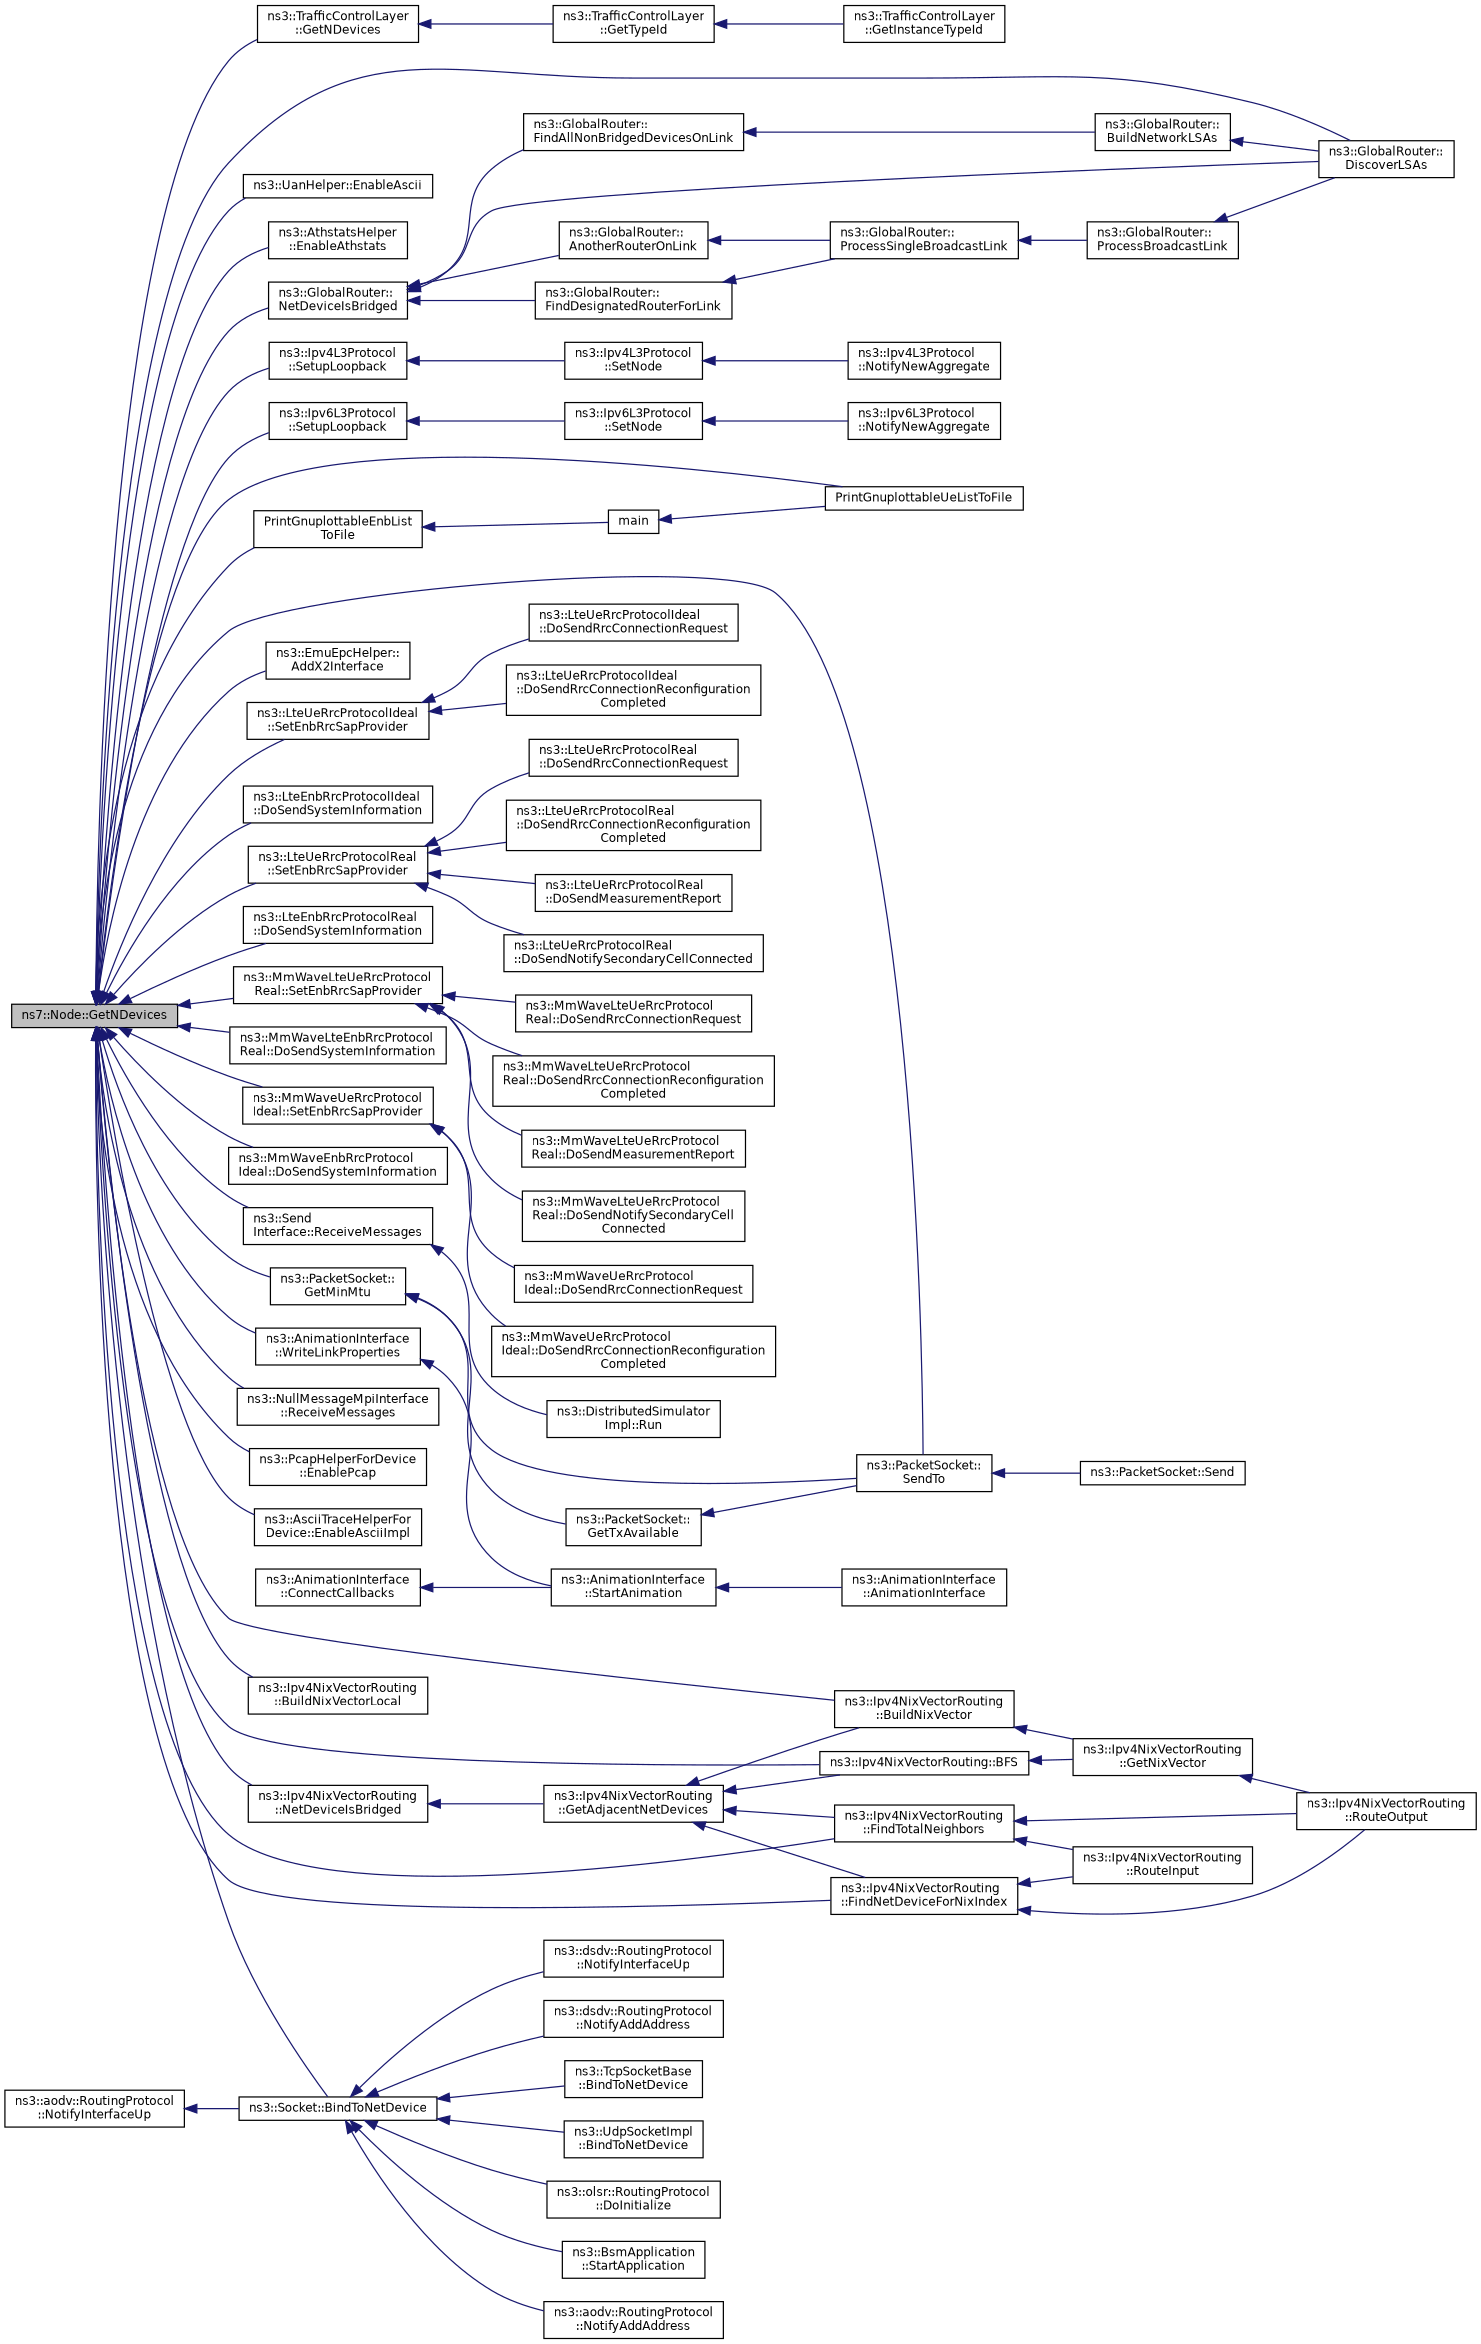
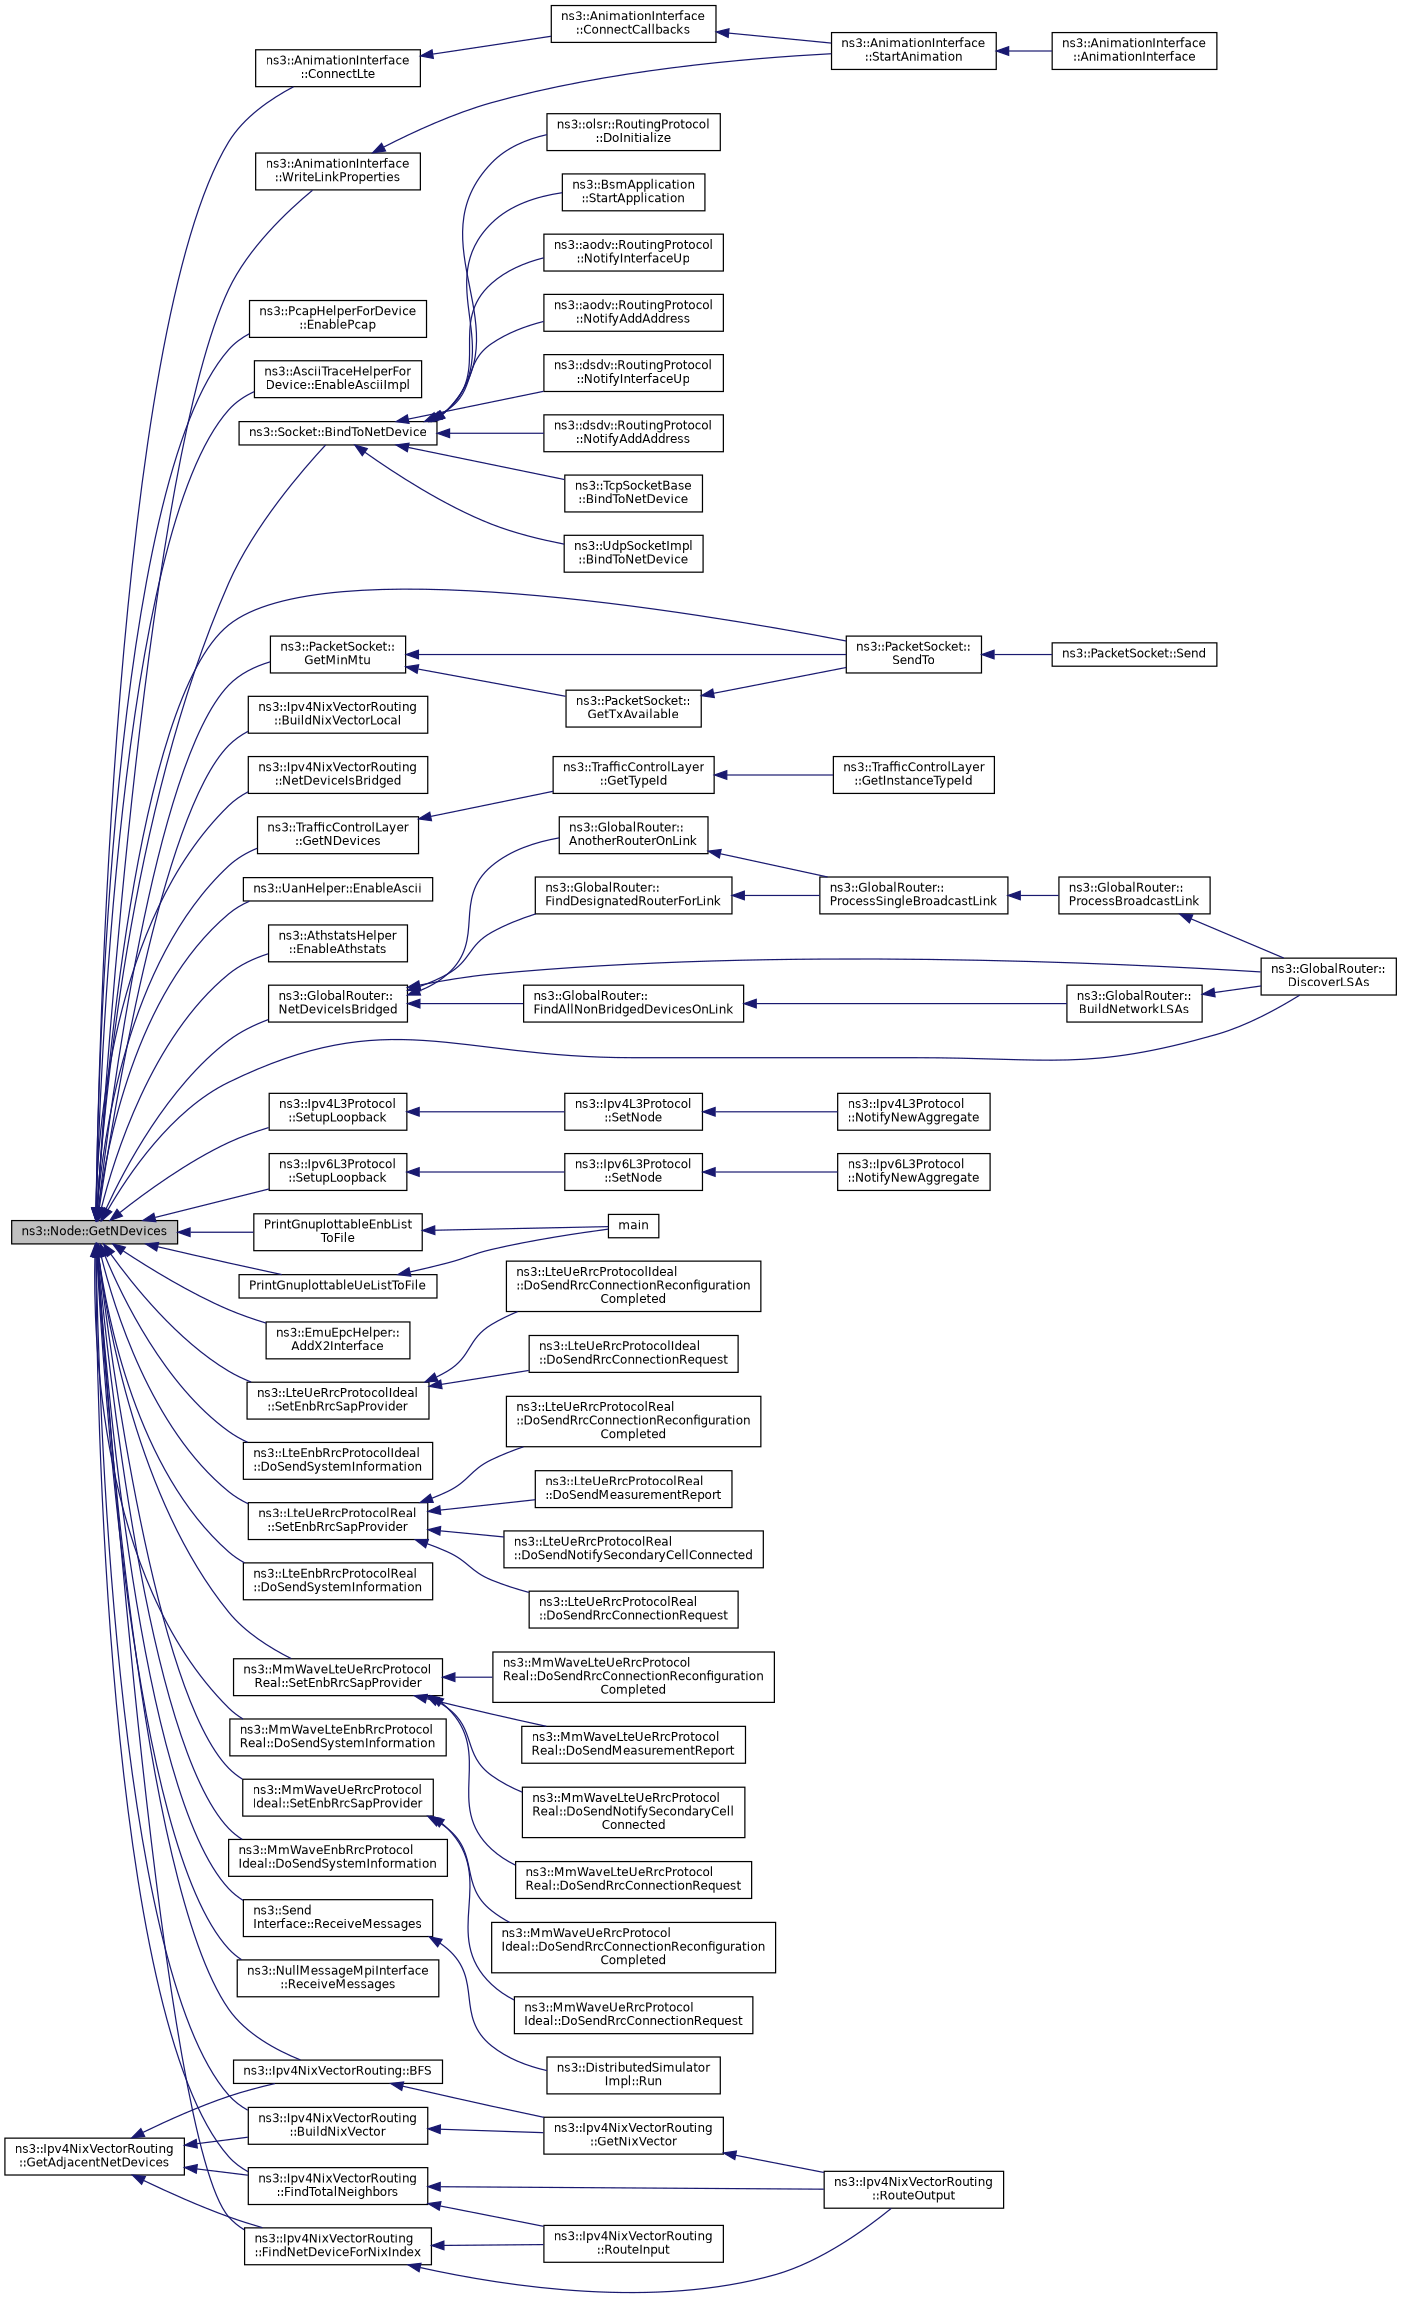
none -> (338, 68)
(748, 513) -> (508, 1246)
(95, 1016) -> (95, 1232)
(492, 1804) -> none
(218, 2109) -> (479, 298)
